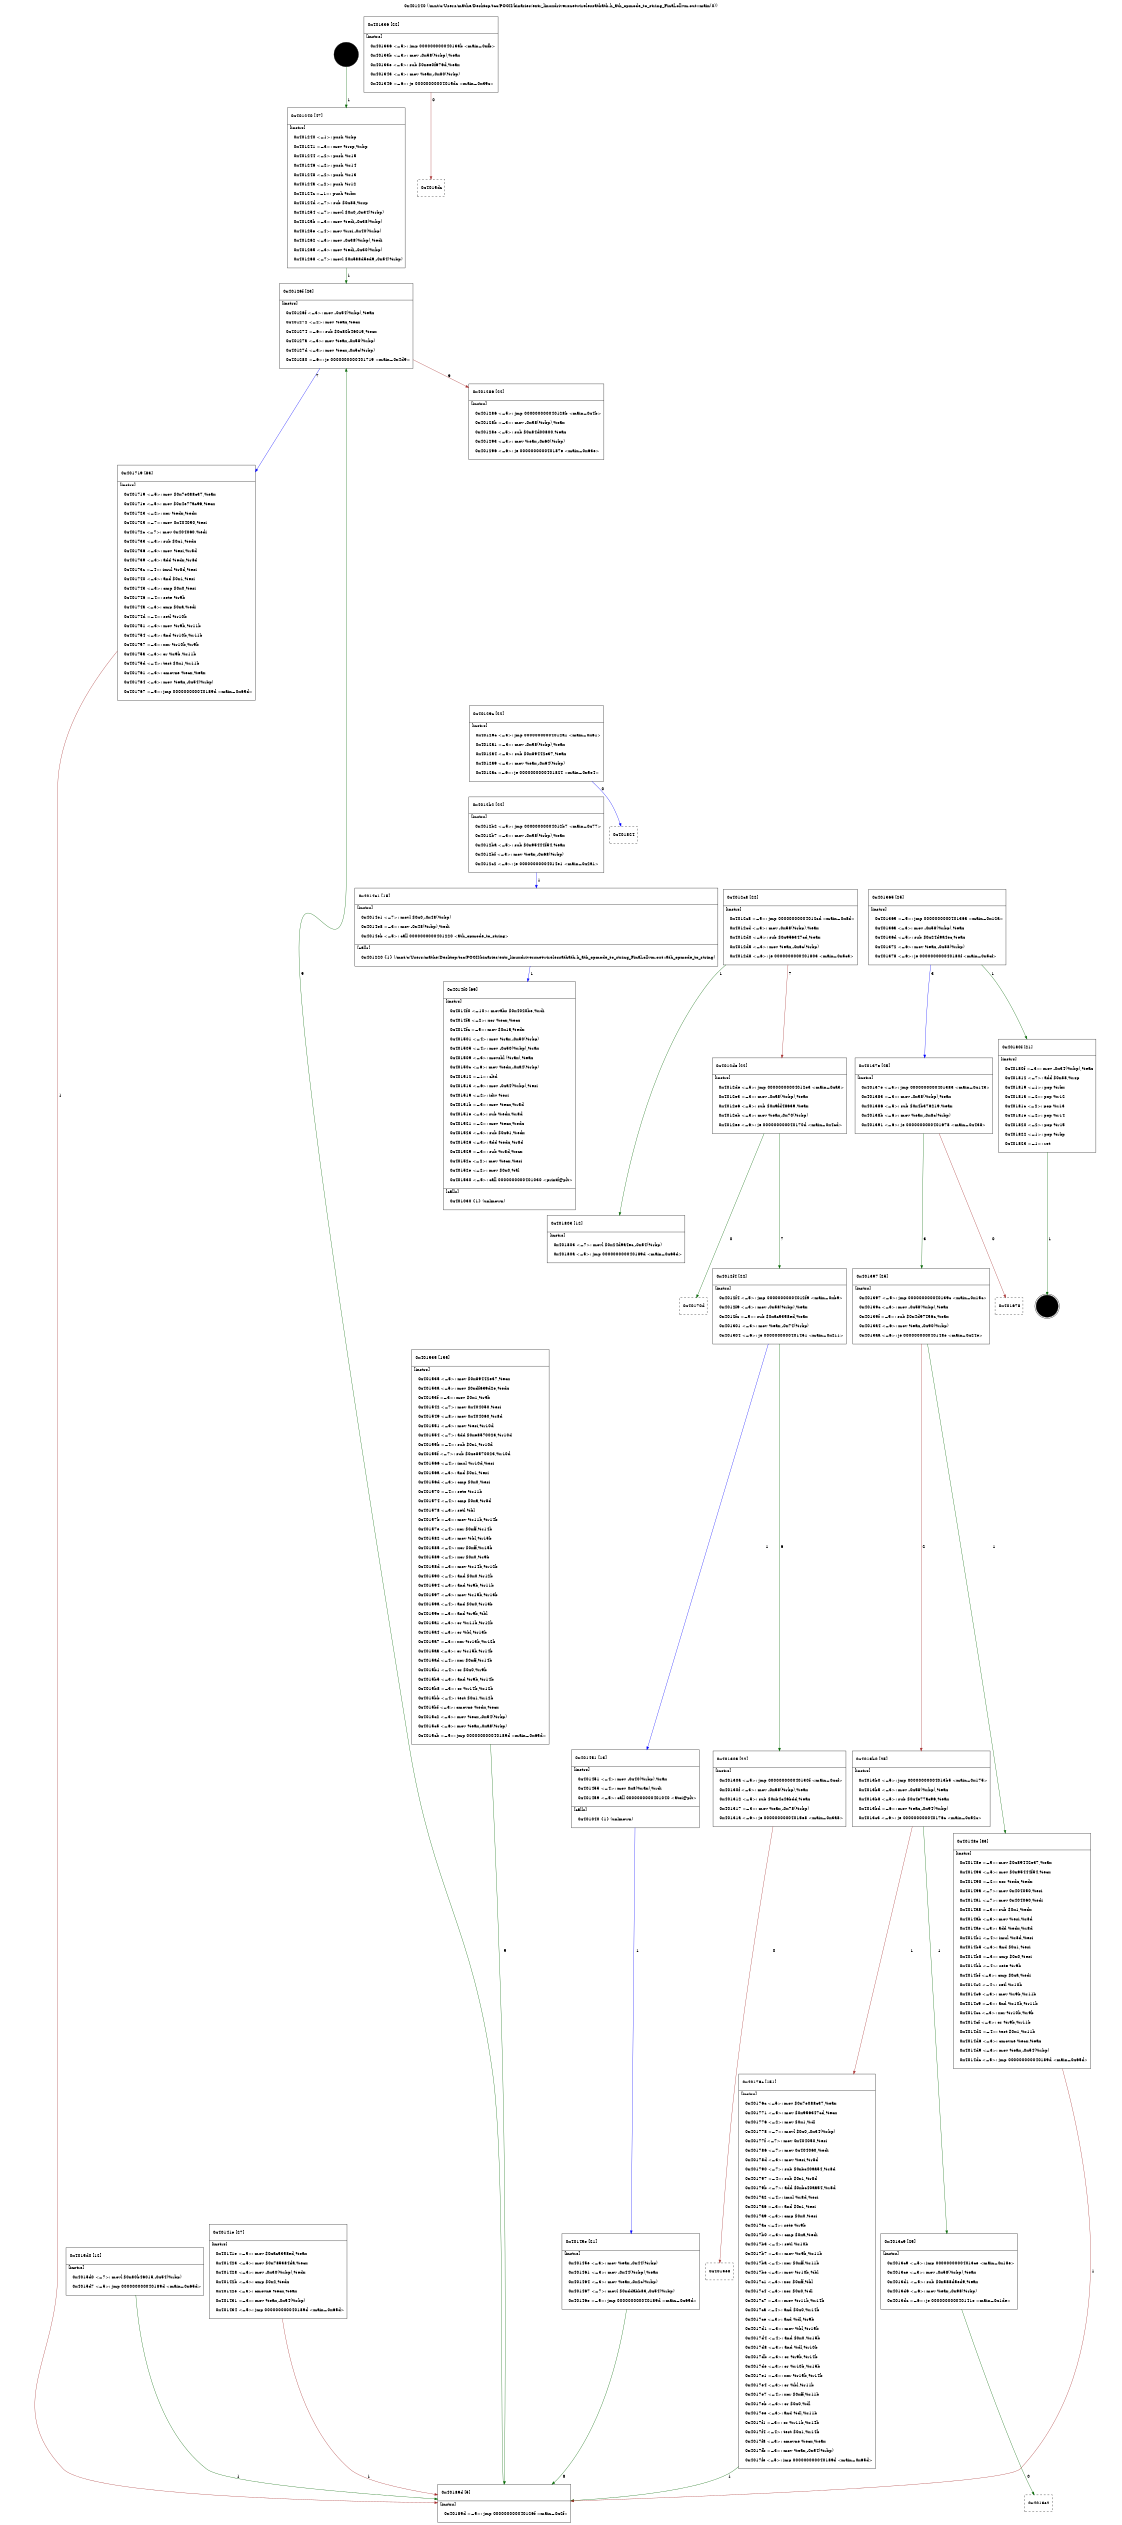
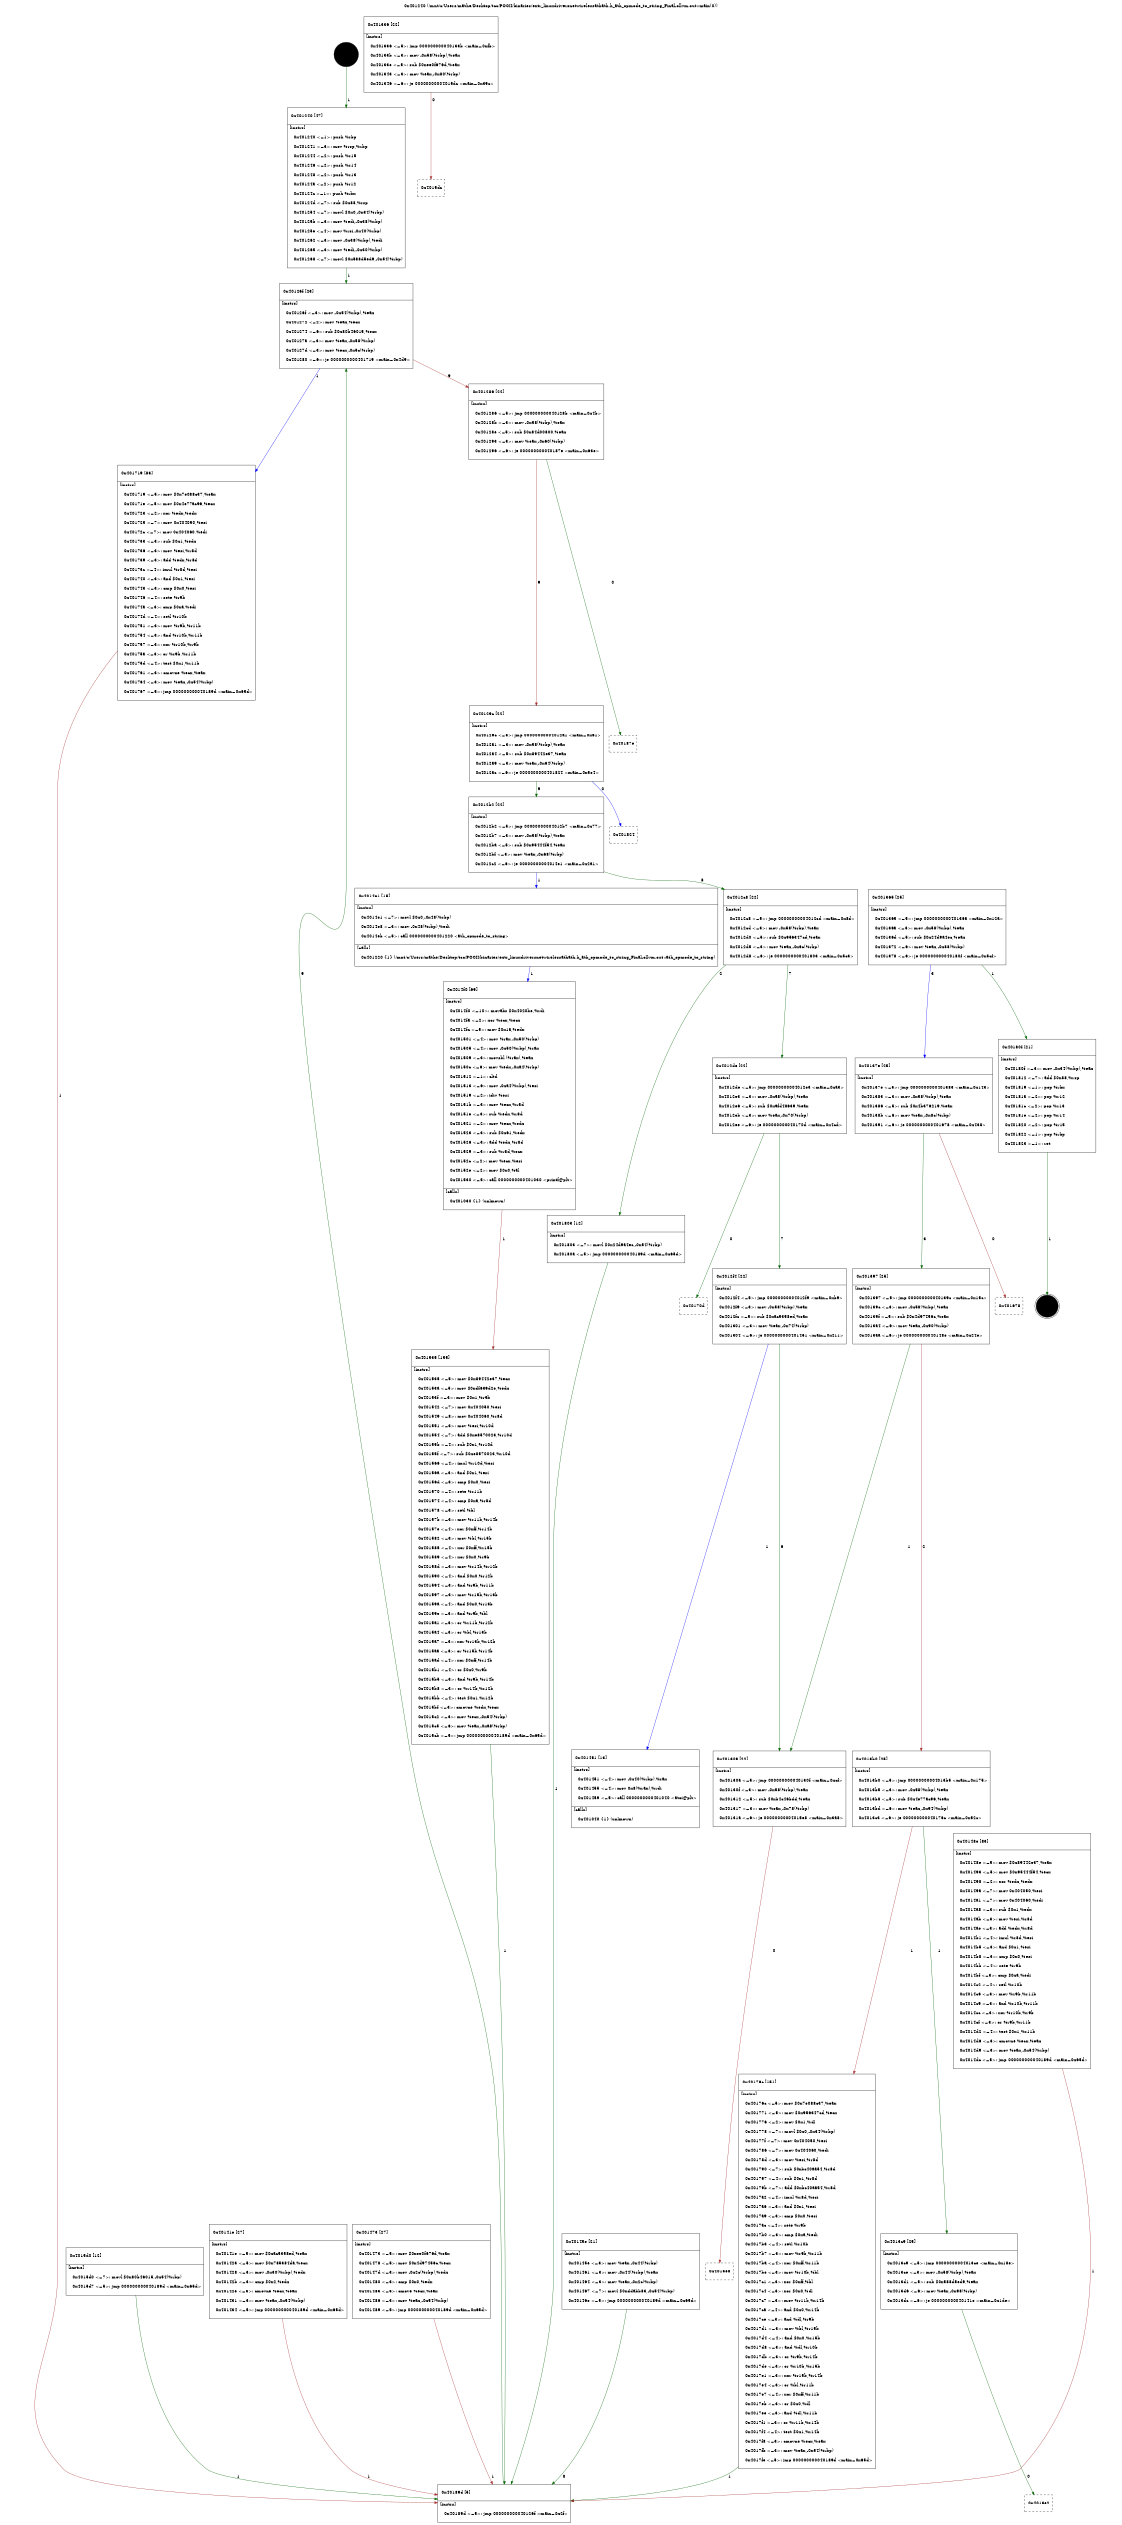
(317, 376) -> (317, 376)
none -> (536, 581)
none -> (623, 744)
none -> (536, 788)
none -> (663, 880)
(720, 974) -> (720, 974)
(785, 1010) -> (785, 1010)
none -> (498, 1278)
(967, 1587) -> (851, 1546)
none -> (554, 1871)
(505, 1951) -> (505, 1951)
(633, 2029) -> none
none -> (421, 2271)
